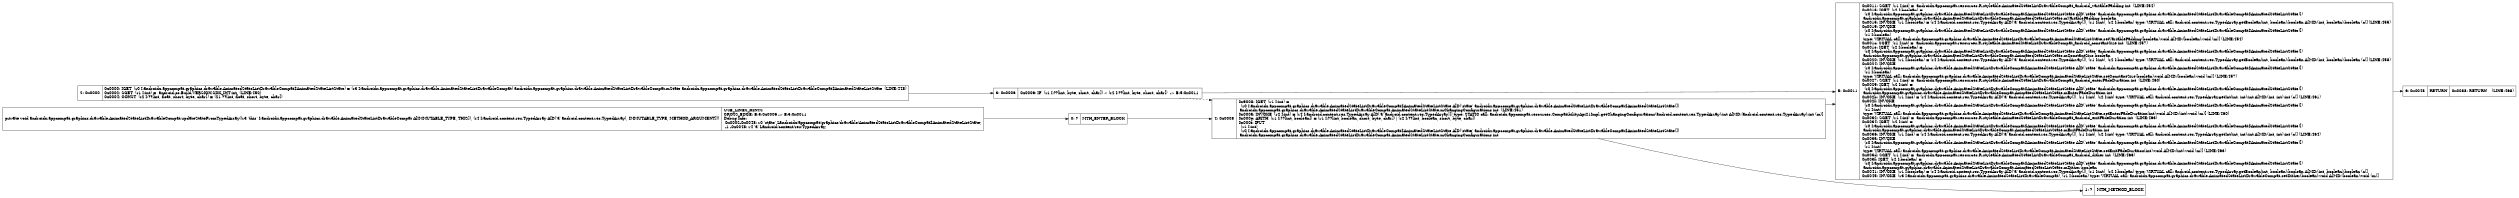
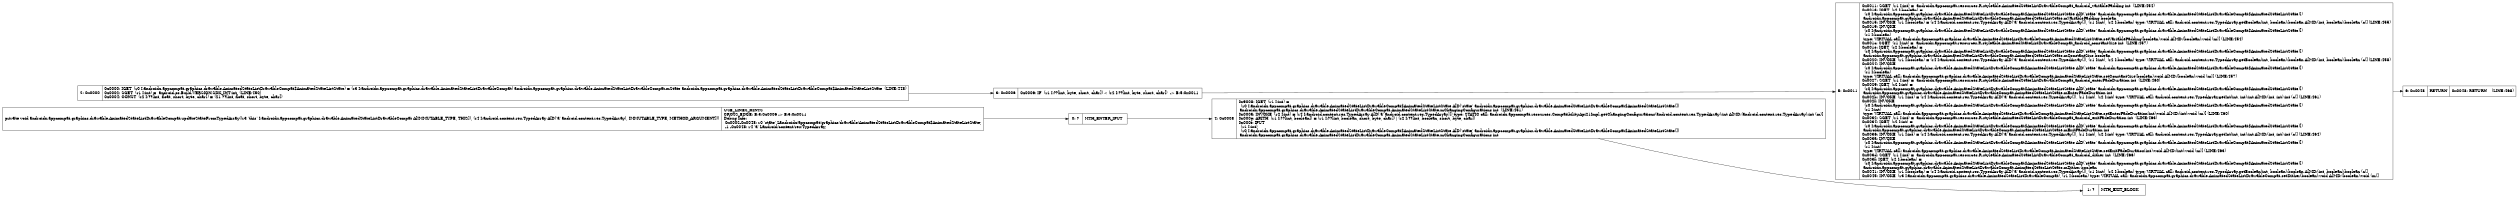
(2483, 91) -> (2483, 91)
(1194, 99) -> none
(1829, 104) -> none
(1104, 119) -> (1103, 119)
(2120, 190) -> (2120, 190)
